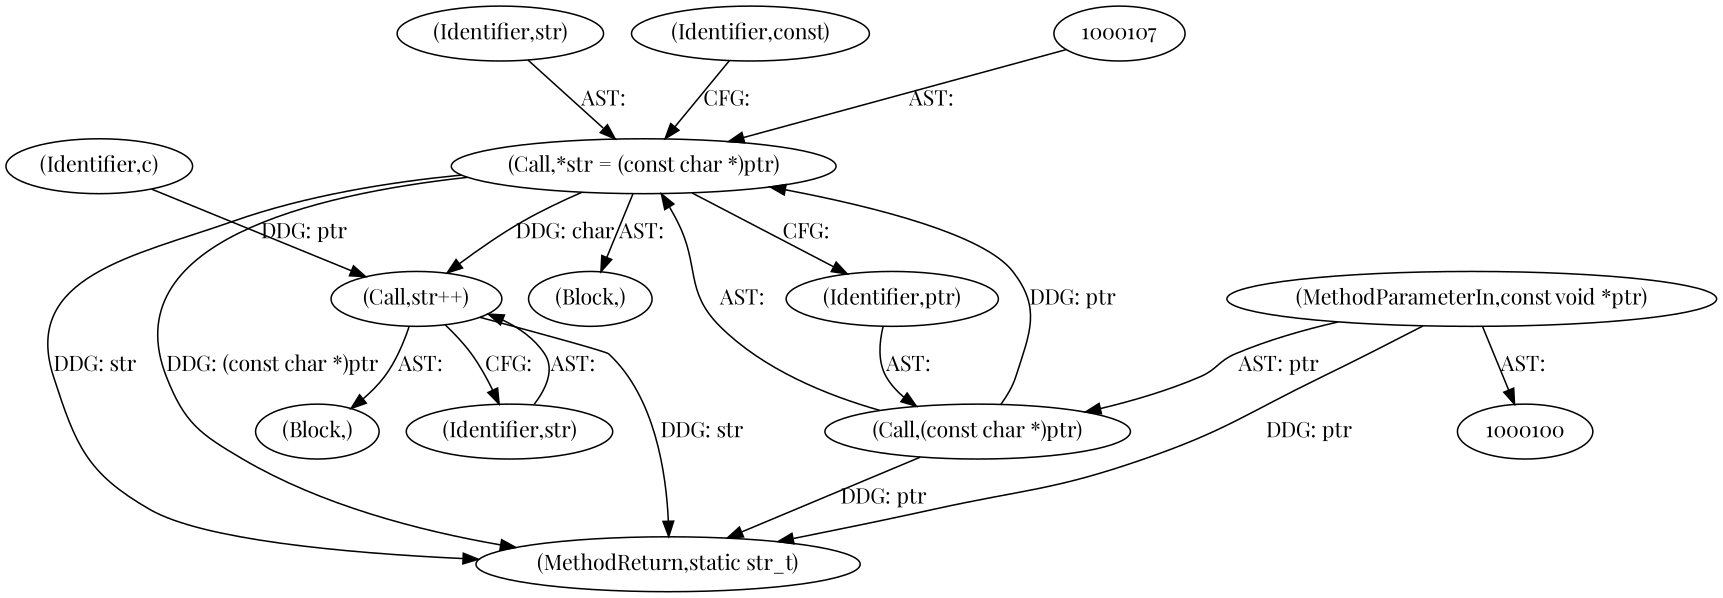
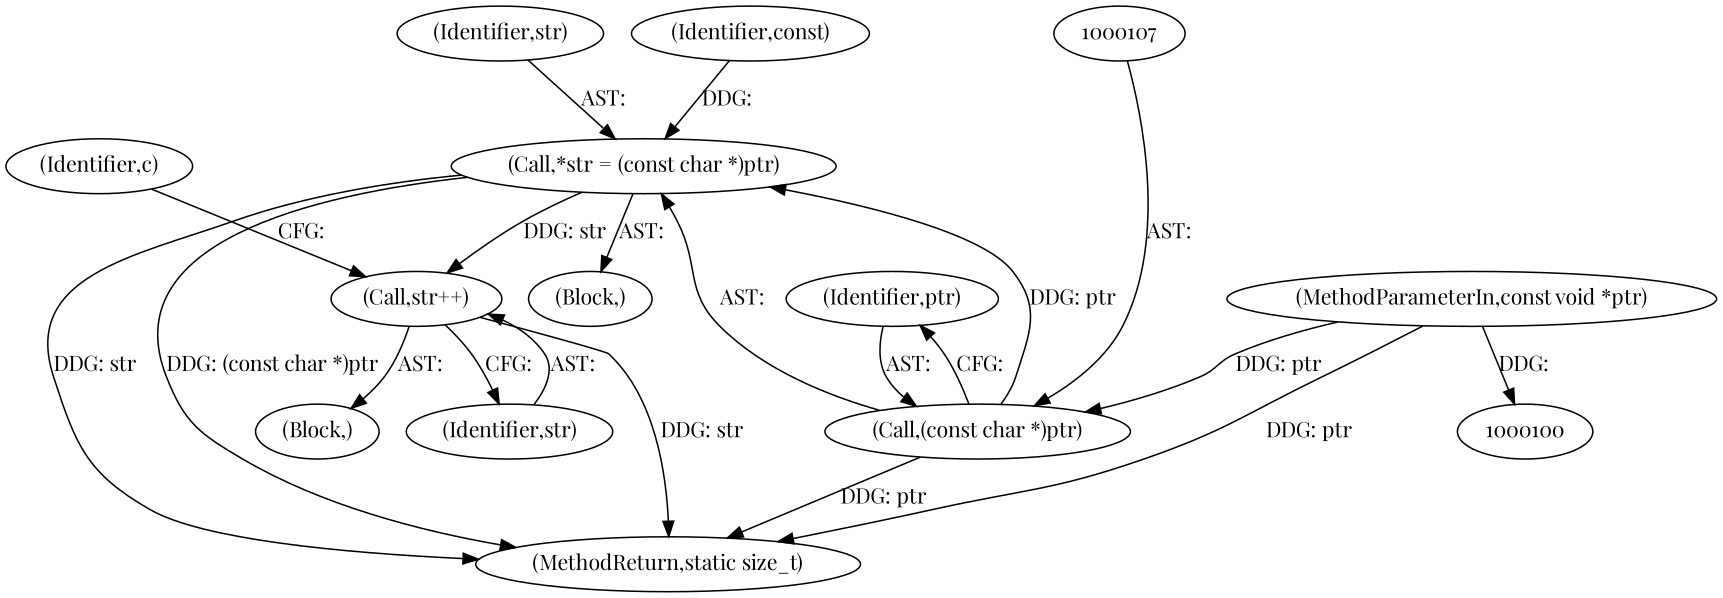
(905, 94) -> (1145, 247)
(730, 100) -> (730, 100)
(763, 230) -> (953, 369)
(304, 233) -> (304, 233)
(565, 233) -> (565, 233)
(1279, 365) -> (1279, 365)
(1527, 365) -> (1527, 365)
(668, 564) -> (668, 564)
